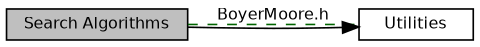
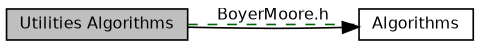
(97, 24) -> (97, 24)
(416, 24) -> (416, 24)
